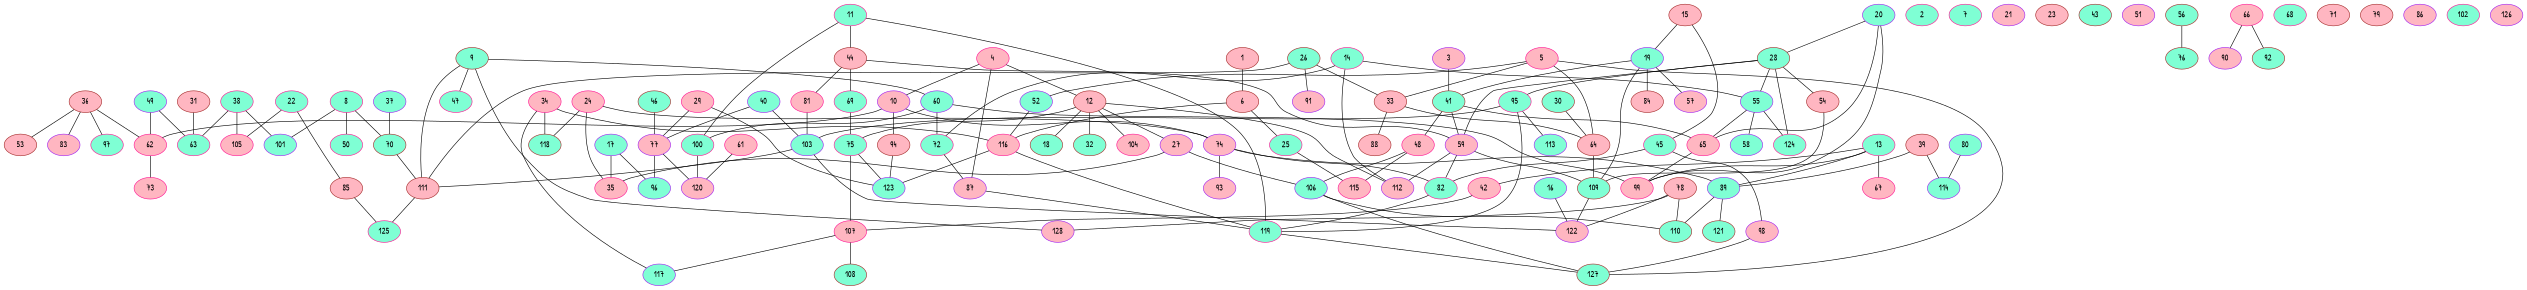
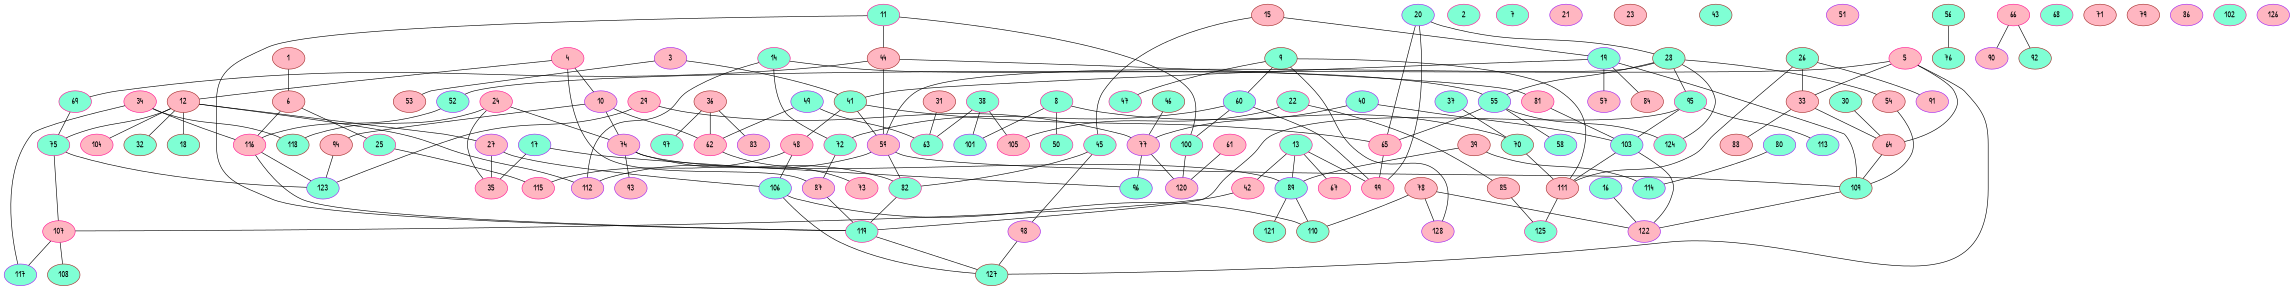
(53, 123) -> (515, 79)
